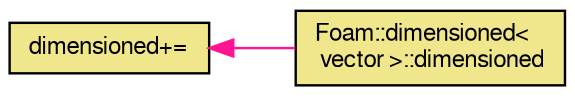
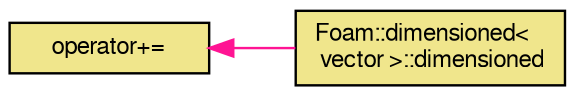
(109, 48) -> (109, 48)
